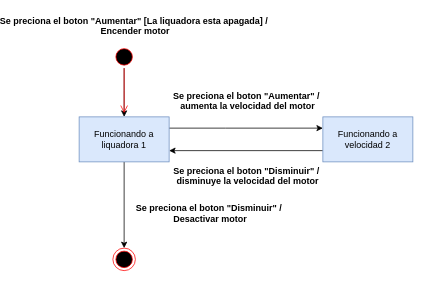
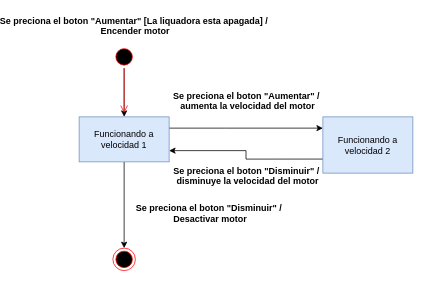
(124, 139) -> (124, 139)
(368, 139) -> (368, 145)
